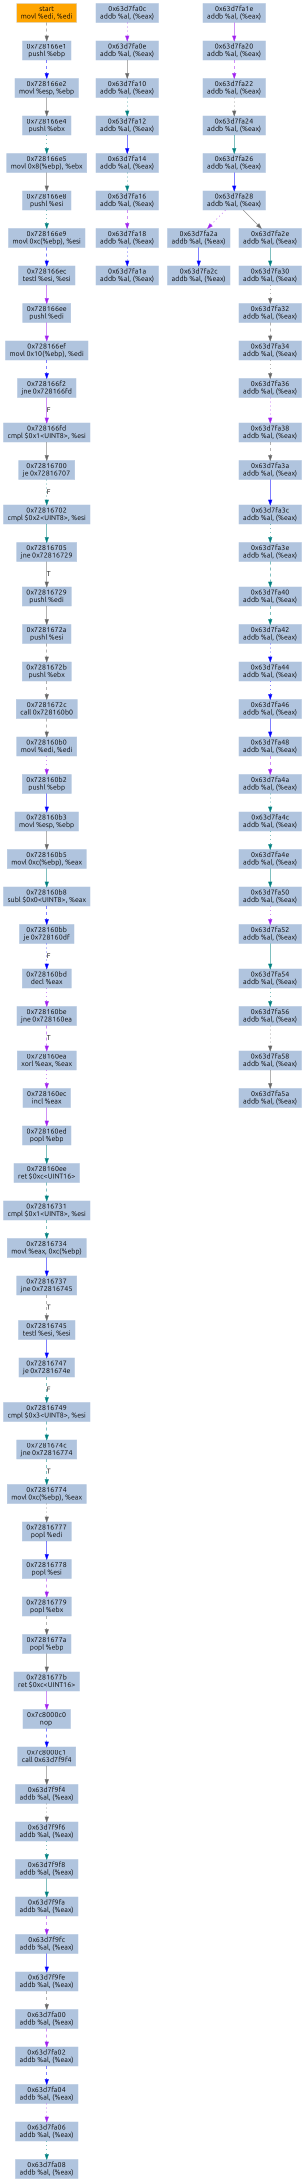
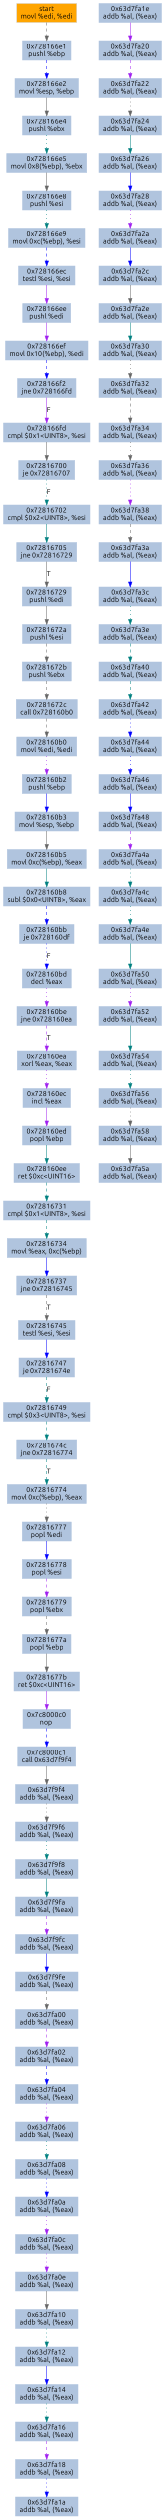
(250, 217) -> (130, 292)
none -> (47, 2206)
